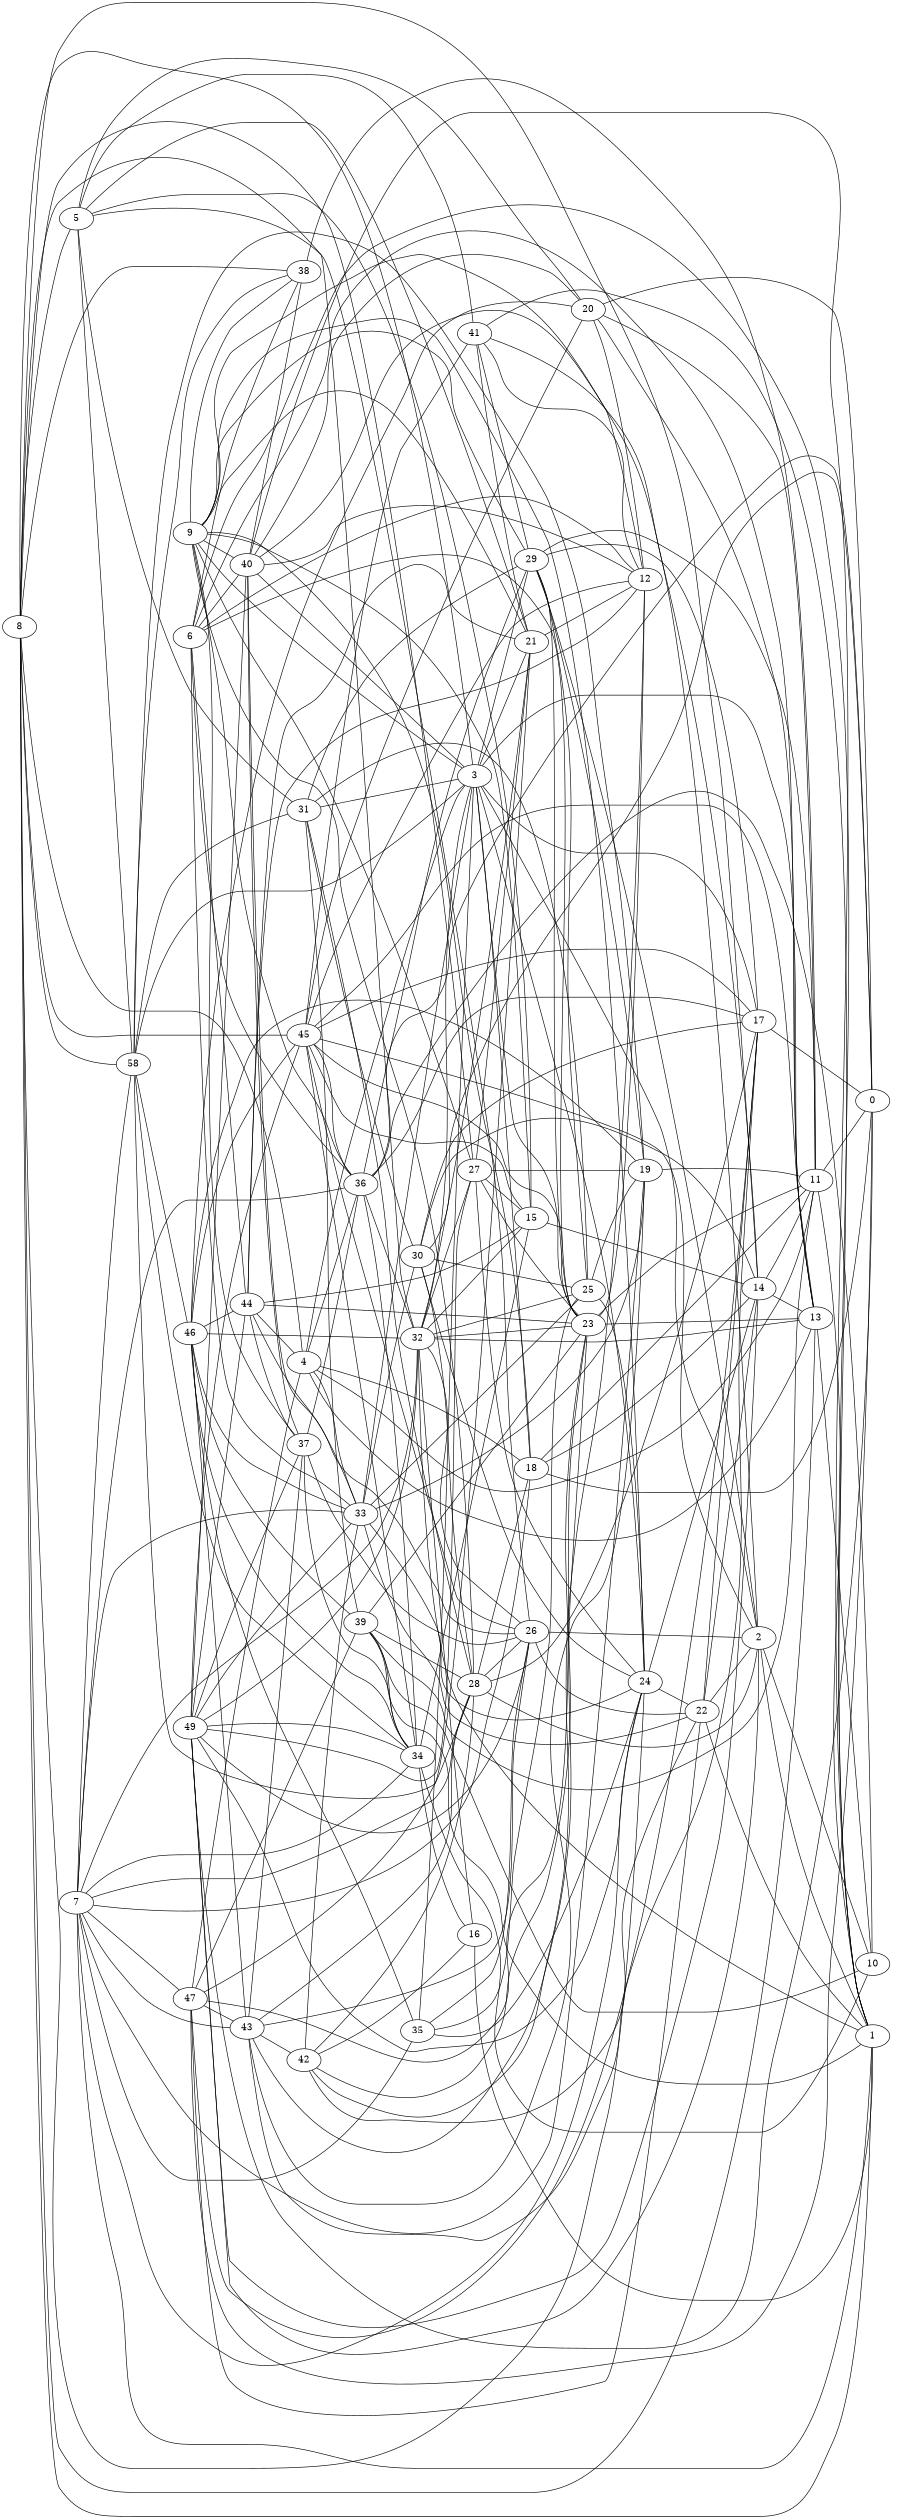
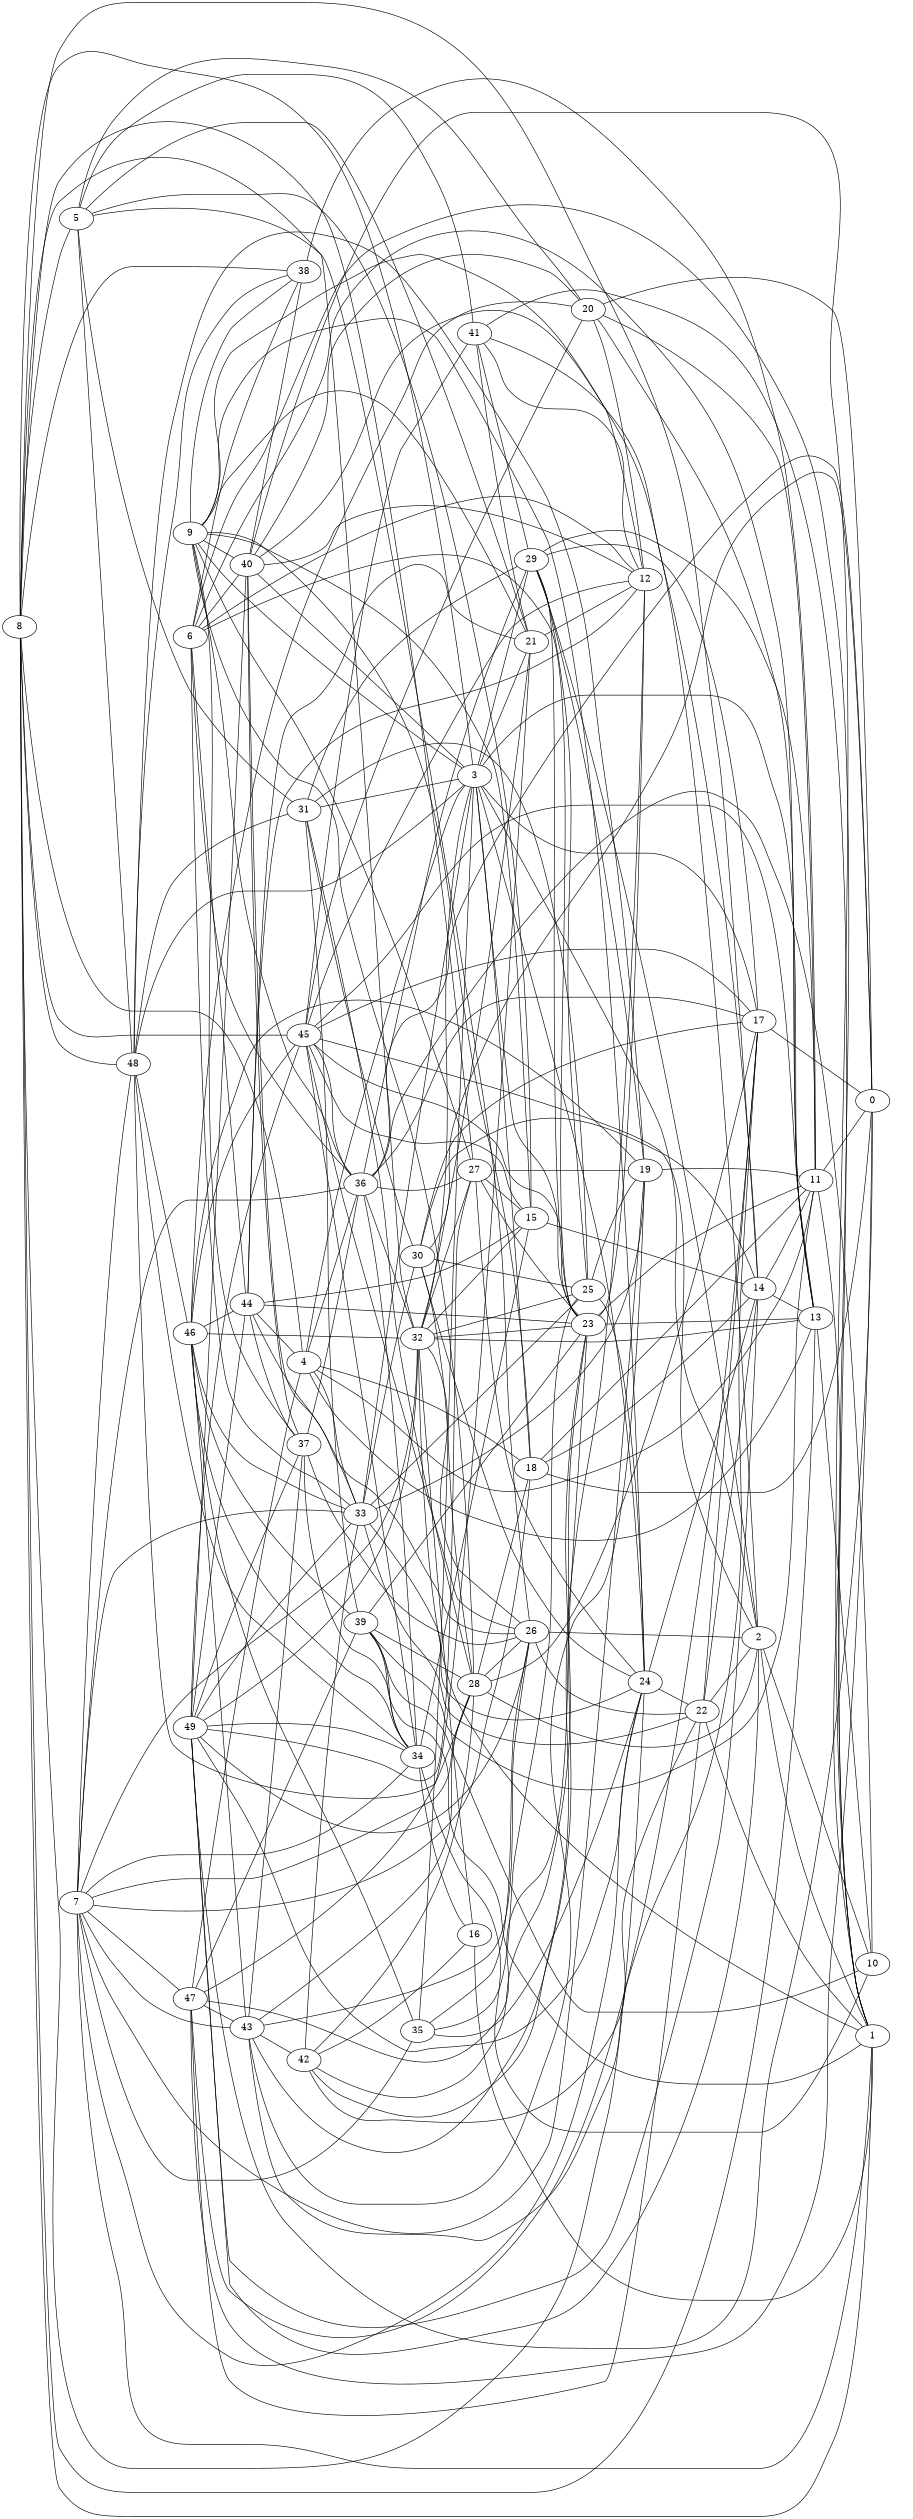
(375, 332) -> none
(503, 906) -> (420, 1190)
(133, 1064) -> (133, 1064)
